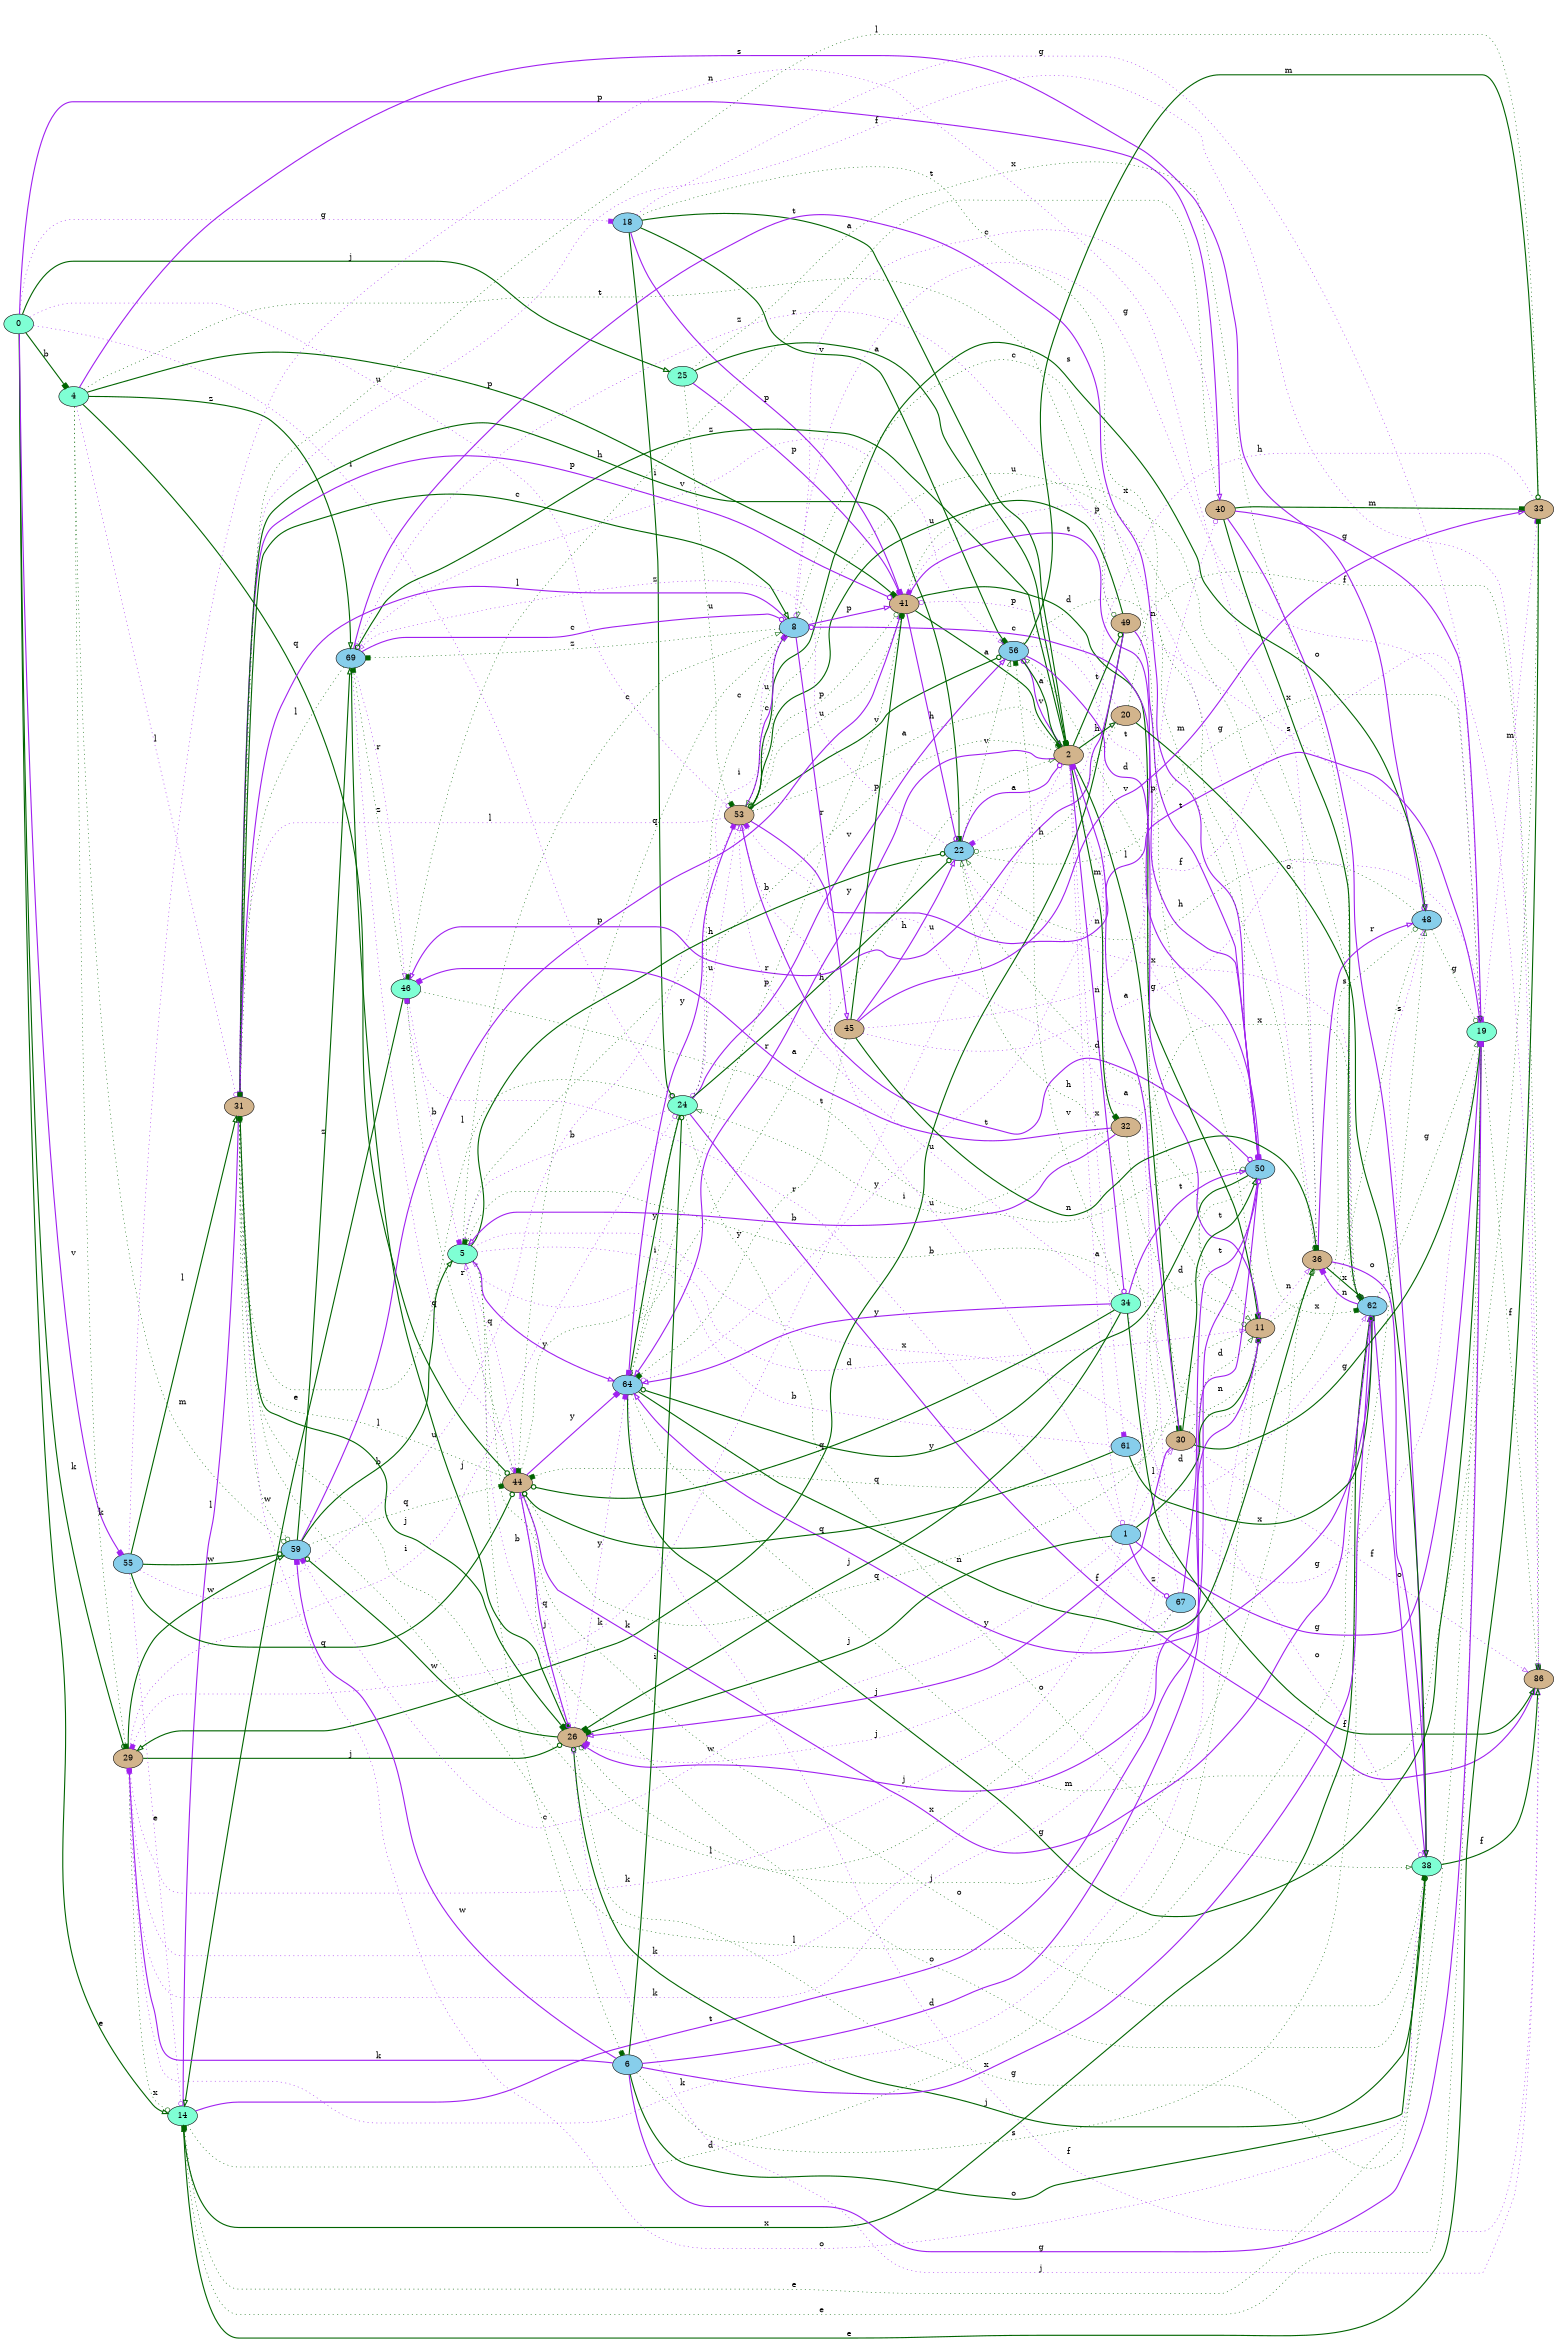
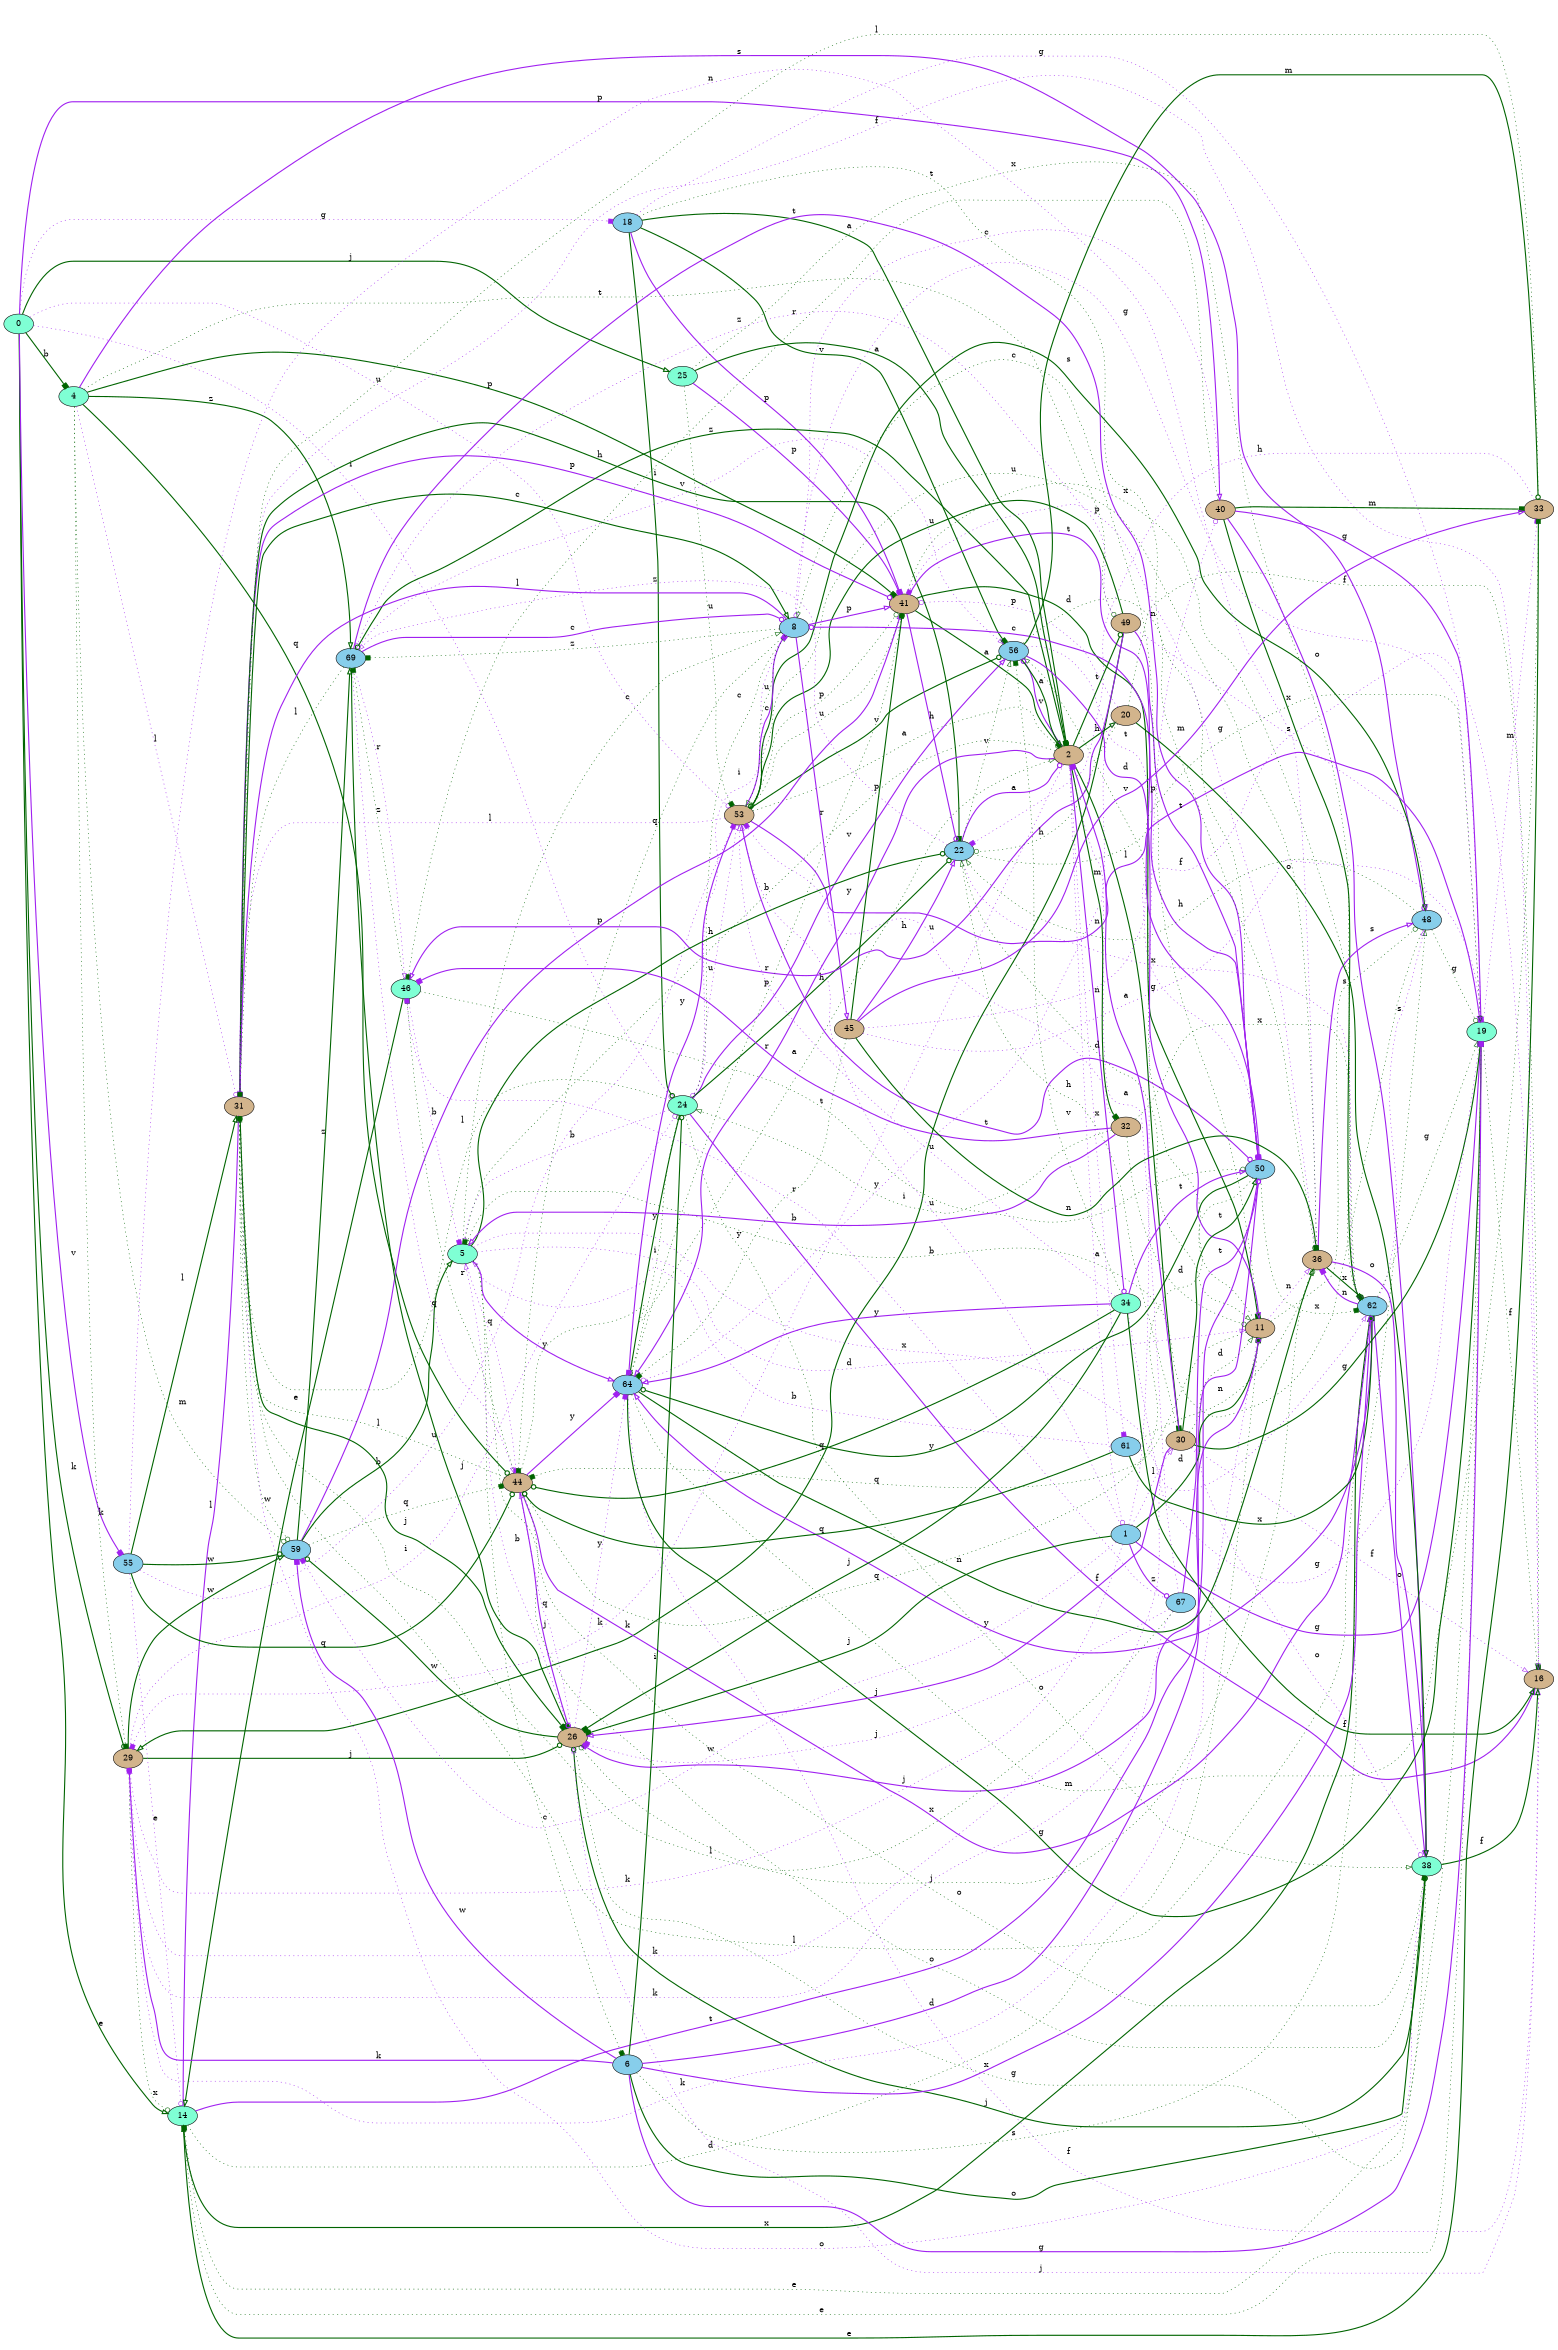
(1372, 929) -> (1372, 929)
(1539, 1679) -> (1539, 1679)
